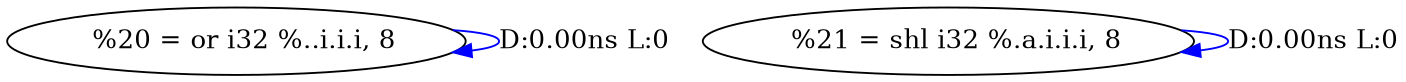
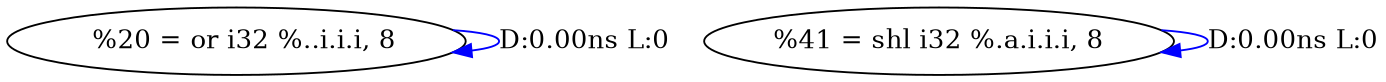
(948, 41) -> (939, 41)
